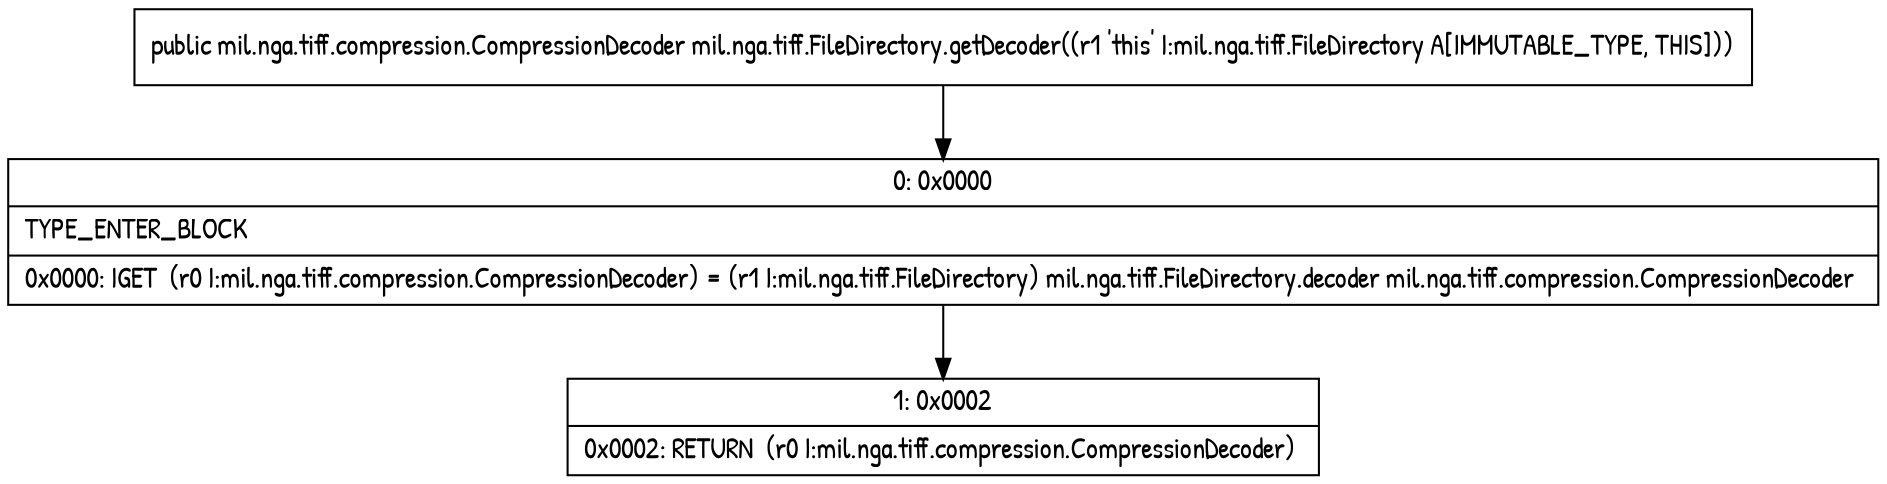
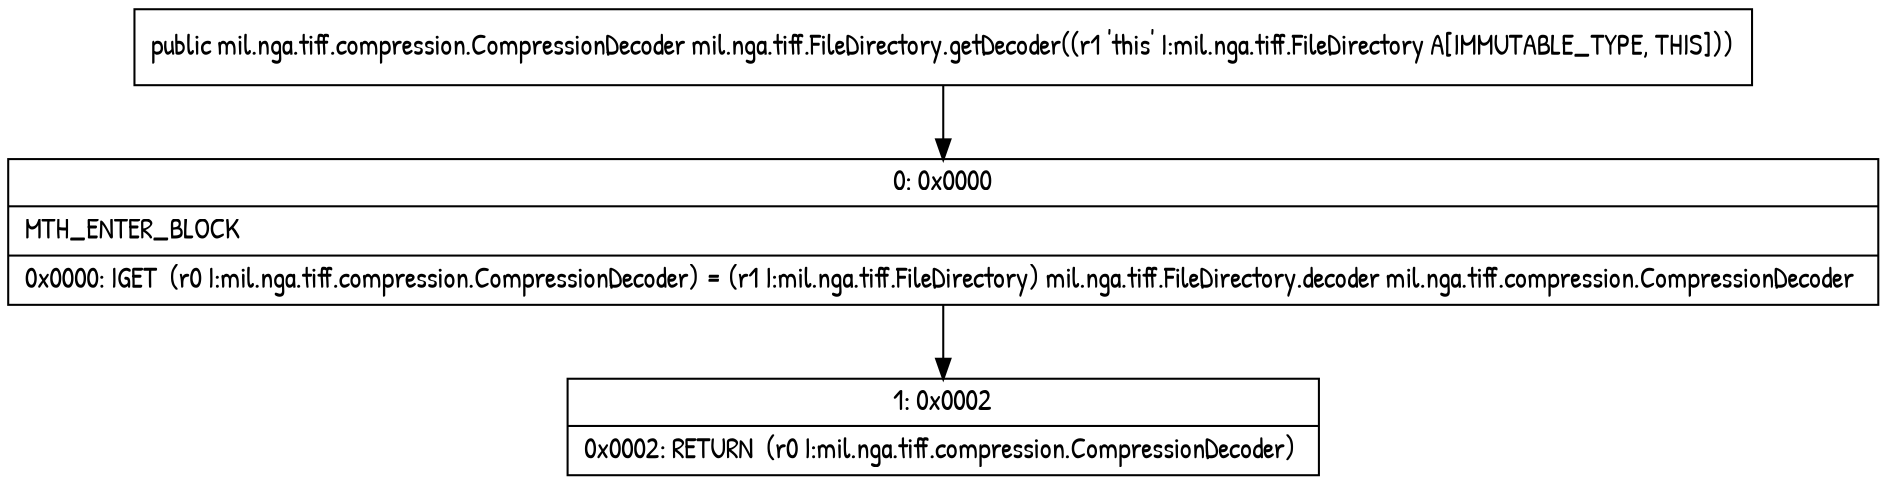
(137, 230) -> (133, 230)
